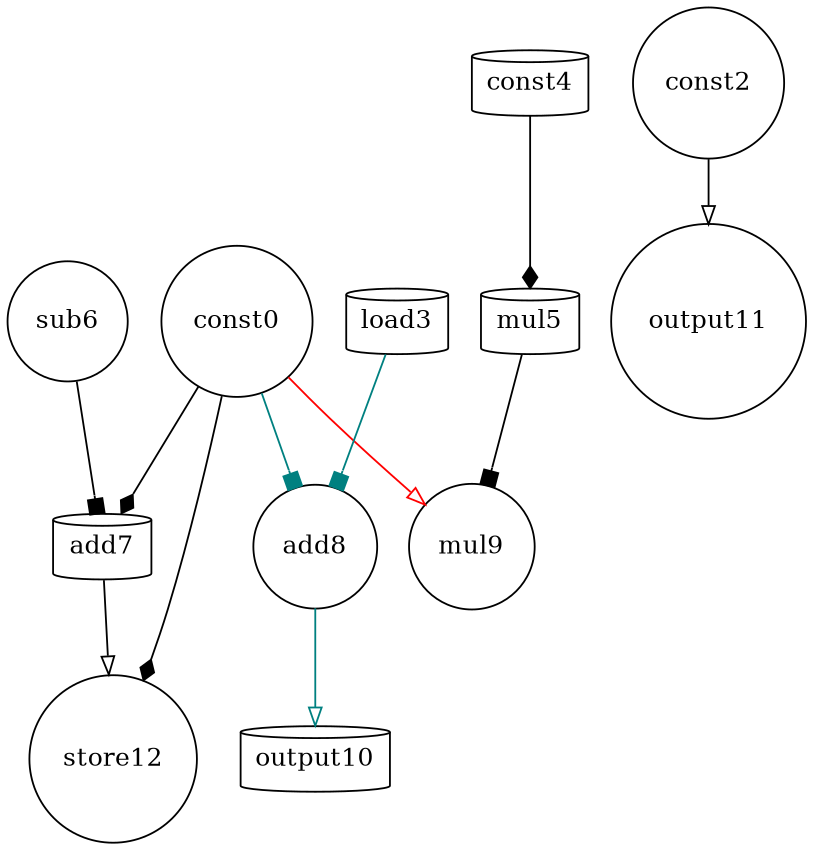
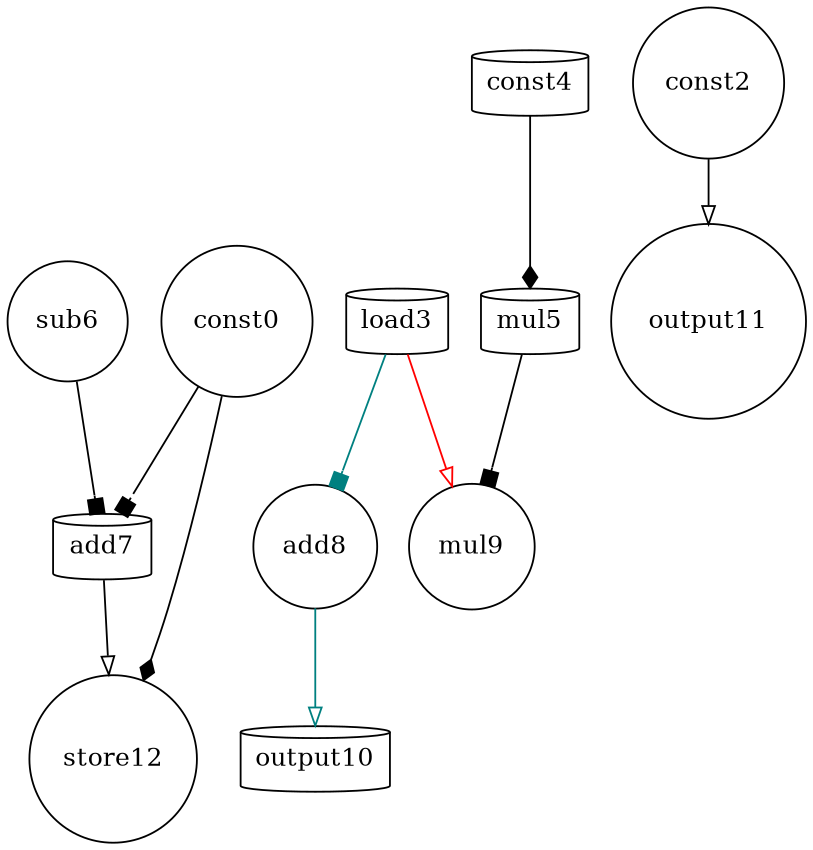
(342, 430) -> (427, 412)
(275, 432) -> none
(166, 440) -> (166, 440)
